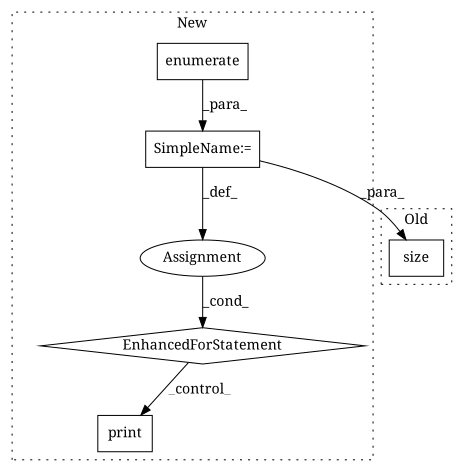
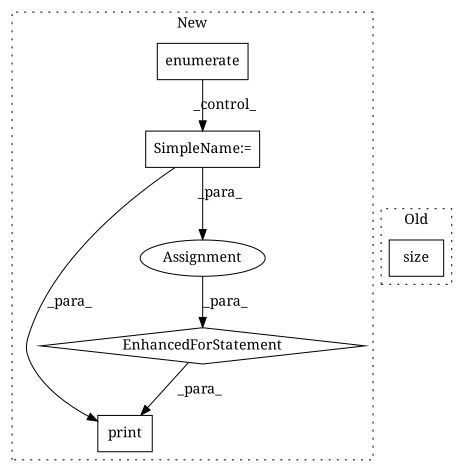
(225, 105) -> (225, 105)
(336, 186) -> (55, 283)
(220, 193) -> (220, 193)
(226, 302) -> (226, 302)
(200, 390) -> (200, 390)
